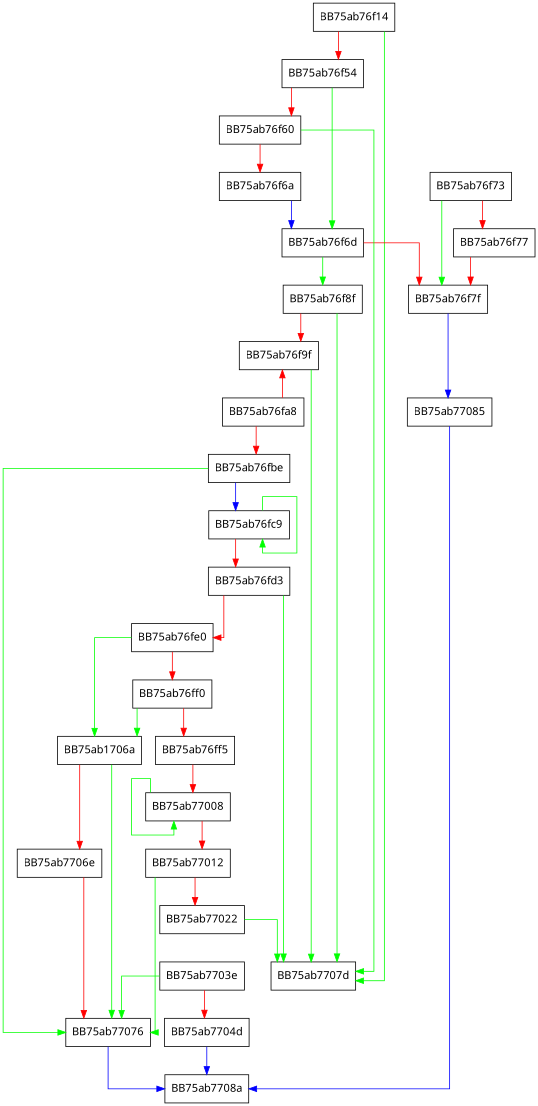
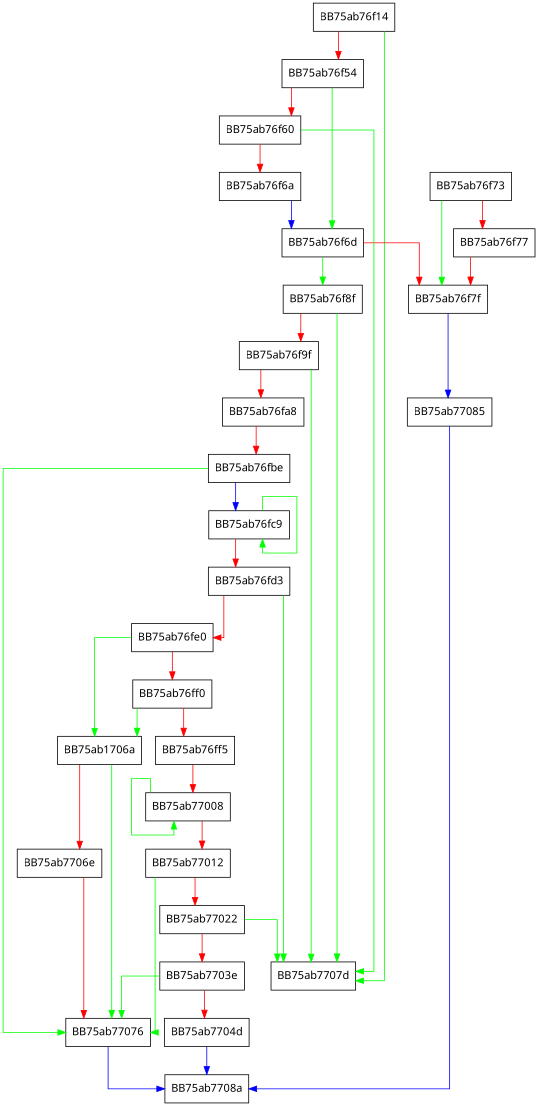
(282, 388) -> (261, 380)
none -> (202, 944)
